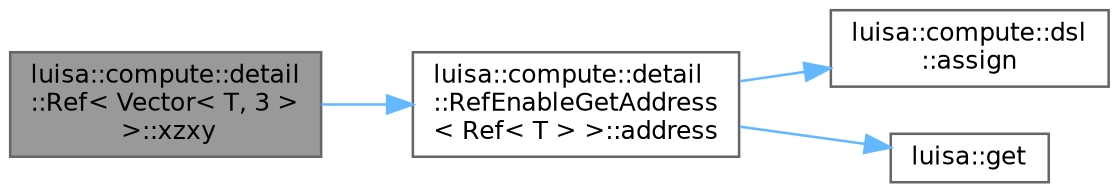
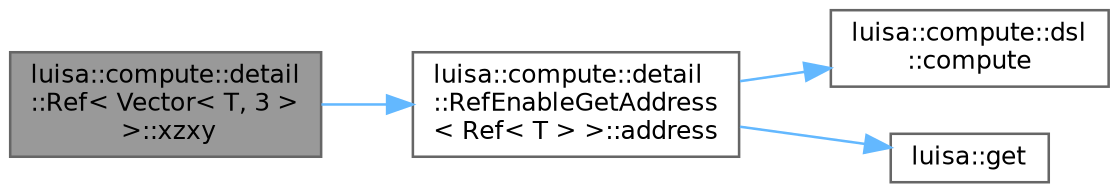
(970, 48) -> (970, 48)
